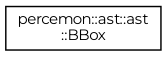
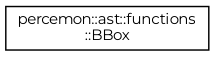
(83, 28) -> (107, 28)
